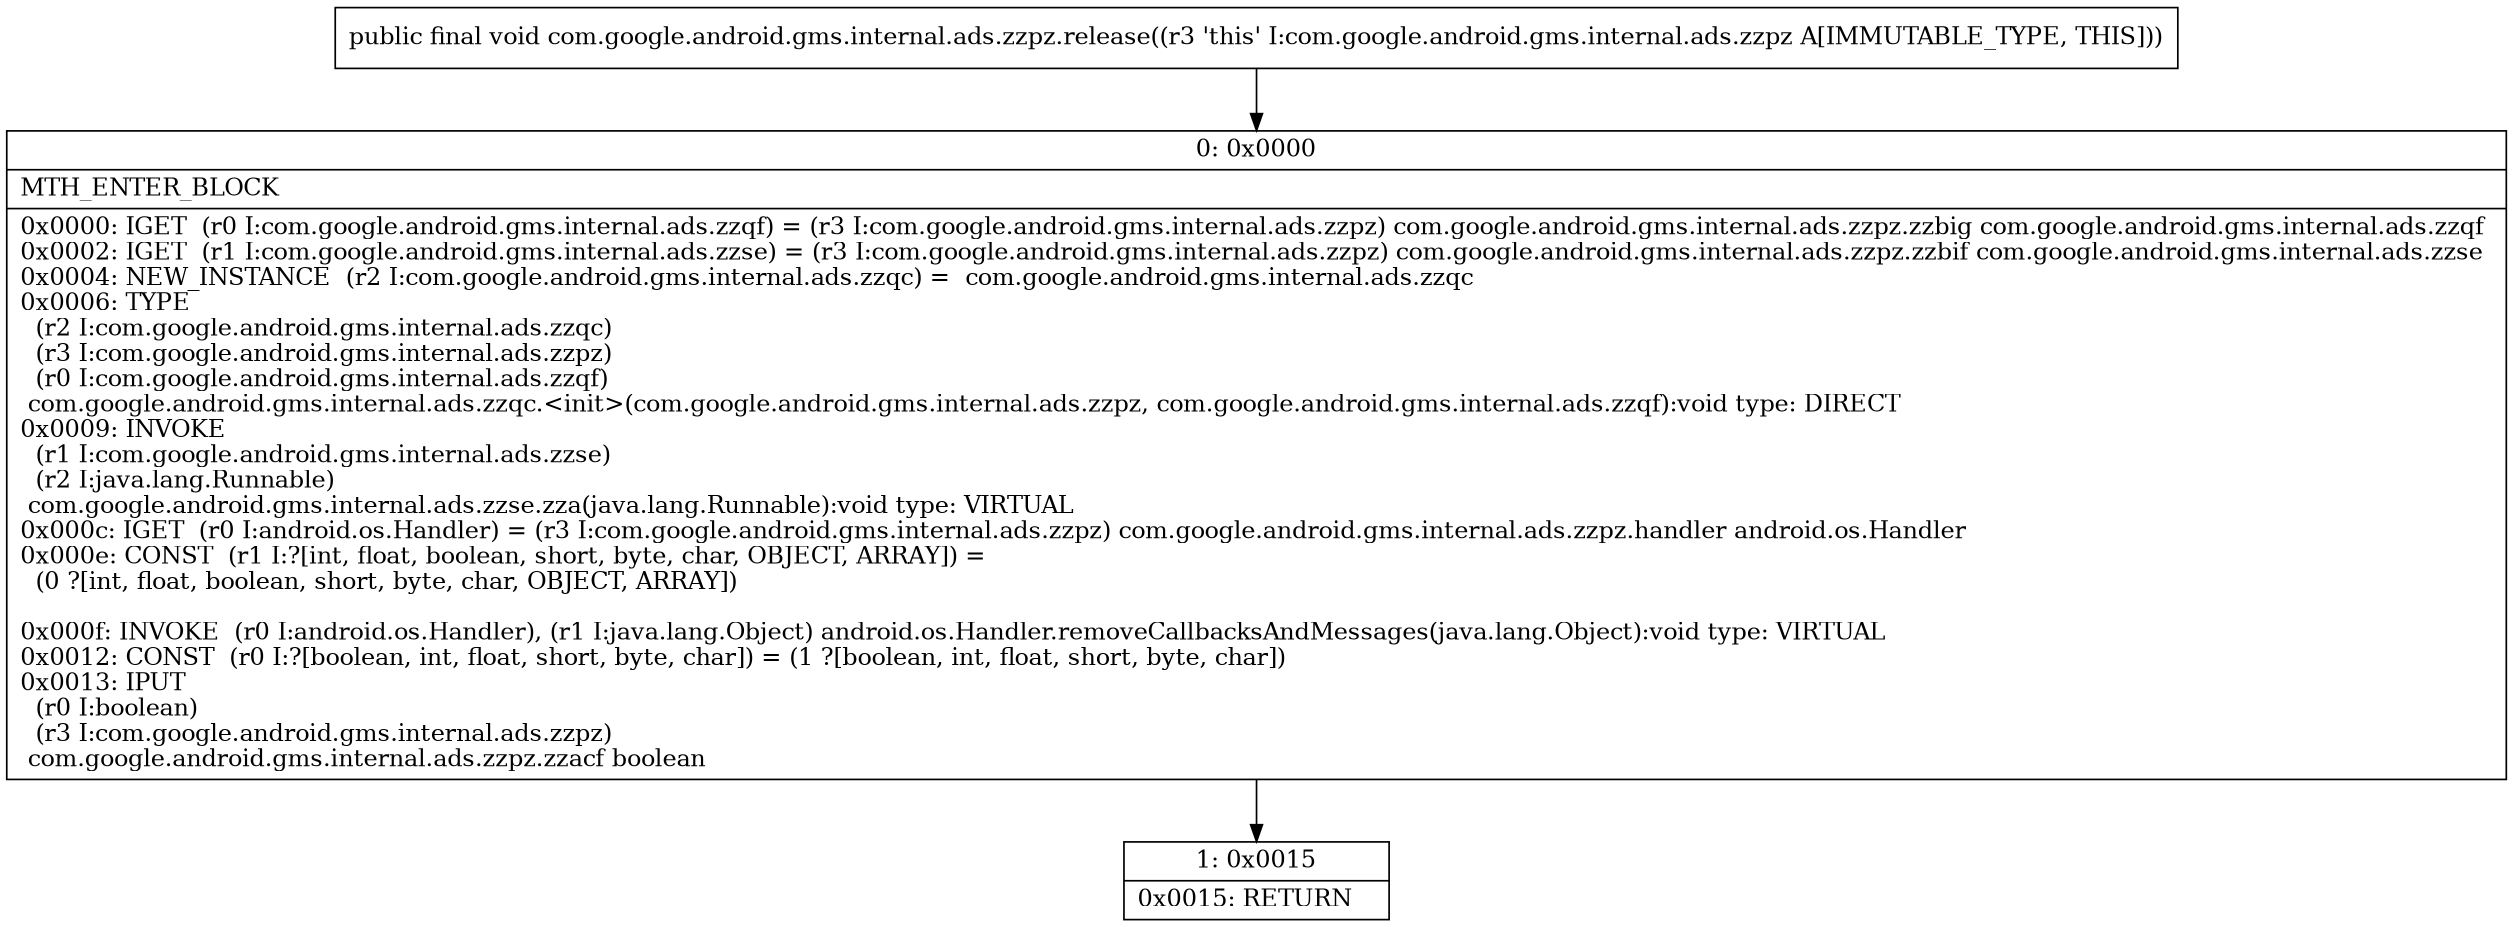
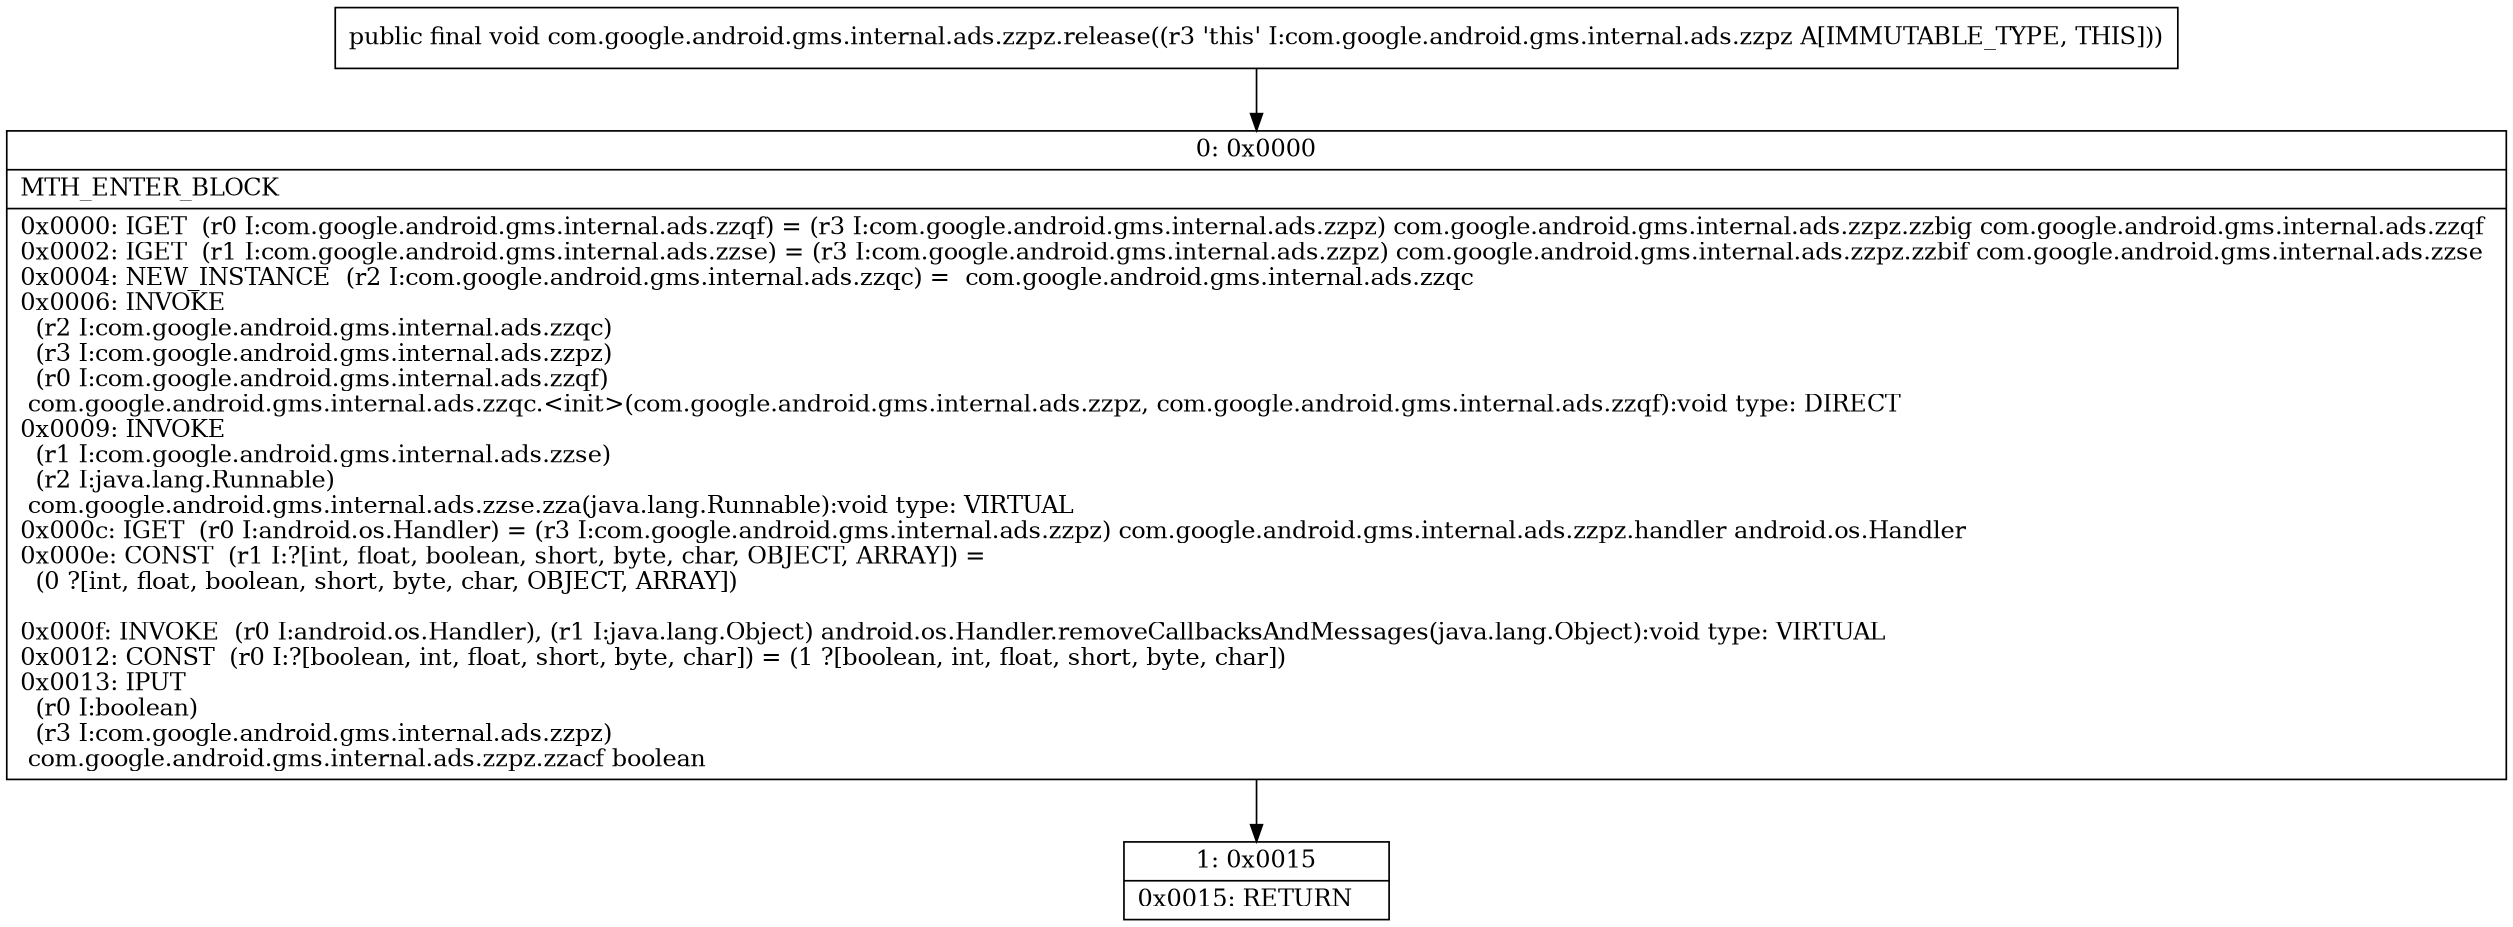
(113, 303) -> (131, 303)
